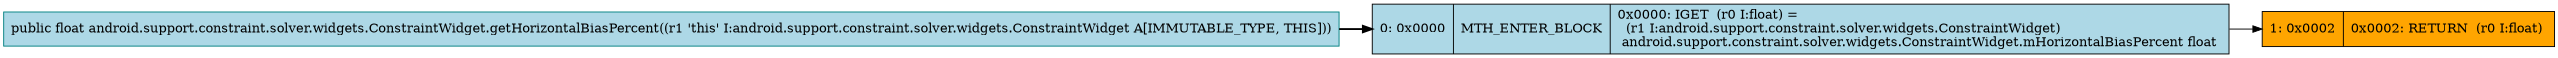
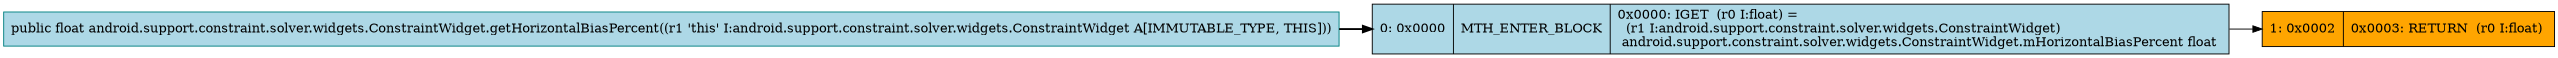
(2449, 29) -> (2449, 29)
